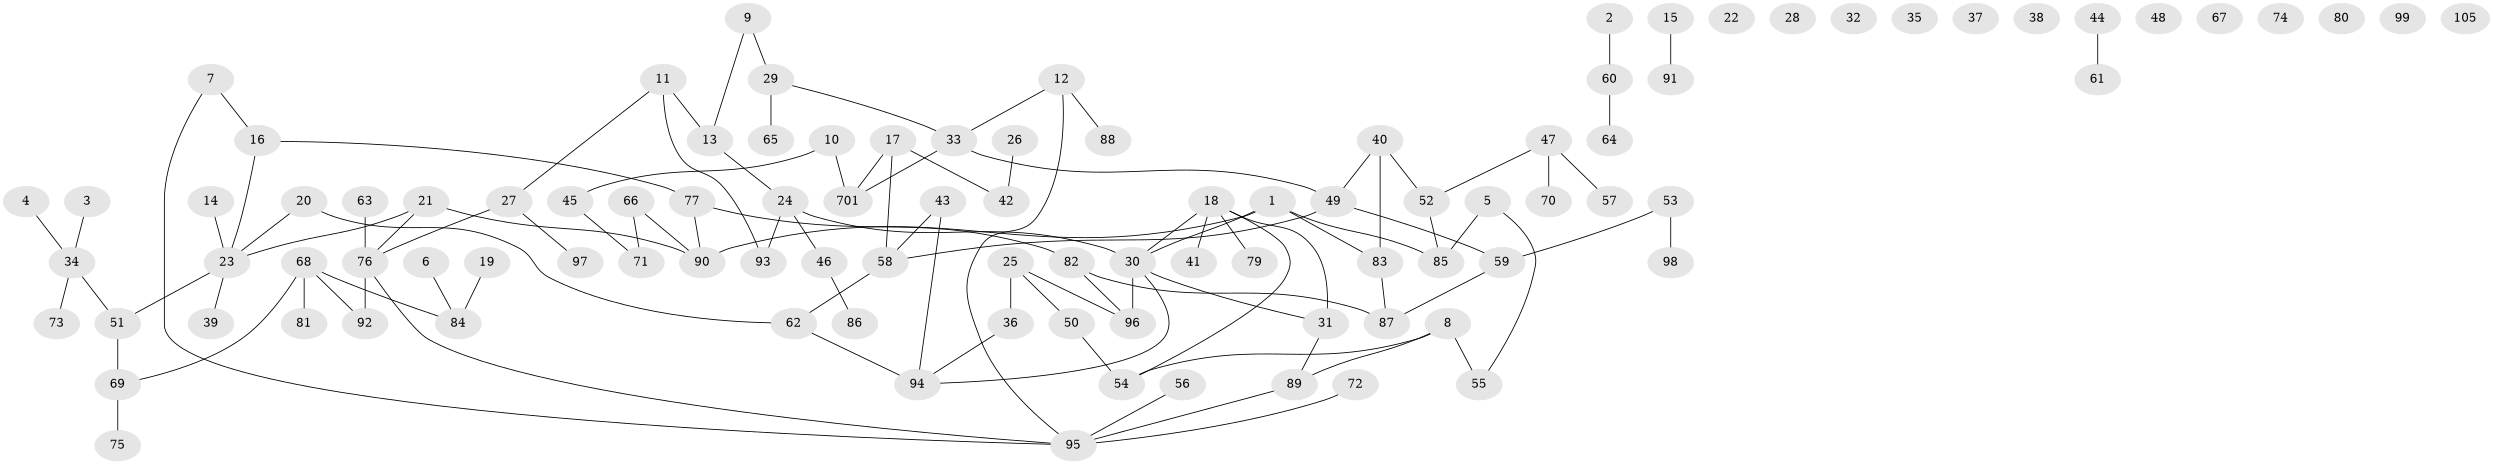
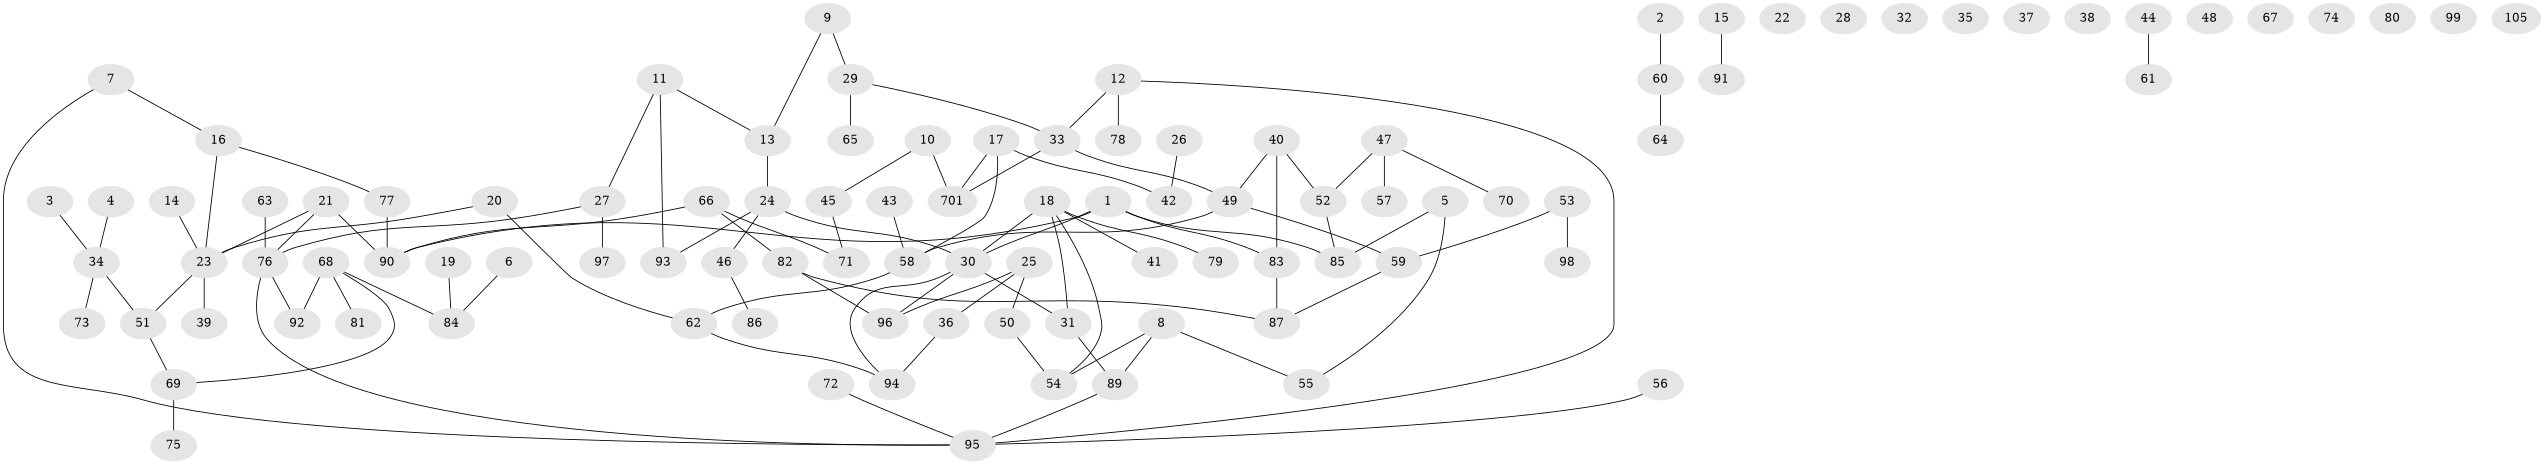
(1108, 141) -> (1118, 141)
(824, 225) -> (737, 226)
(930, 293) -> none
